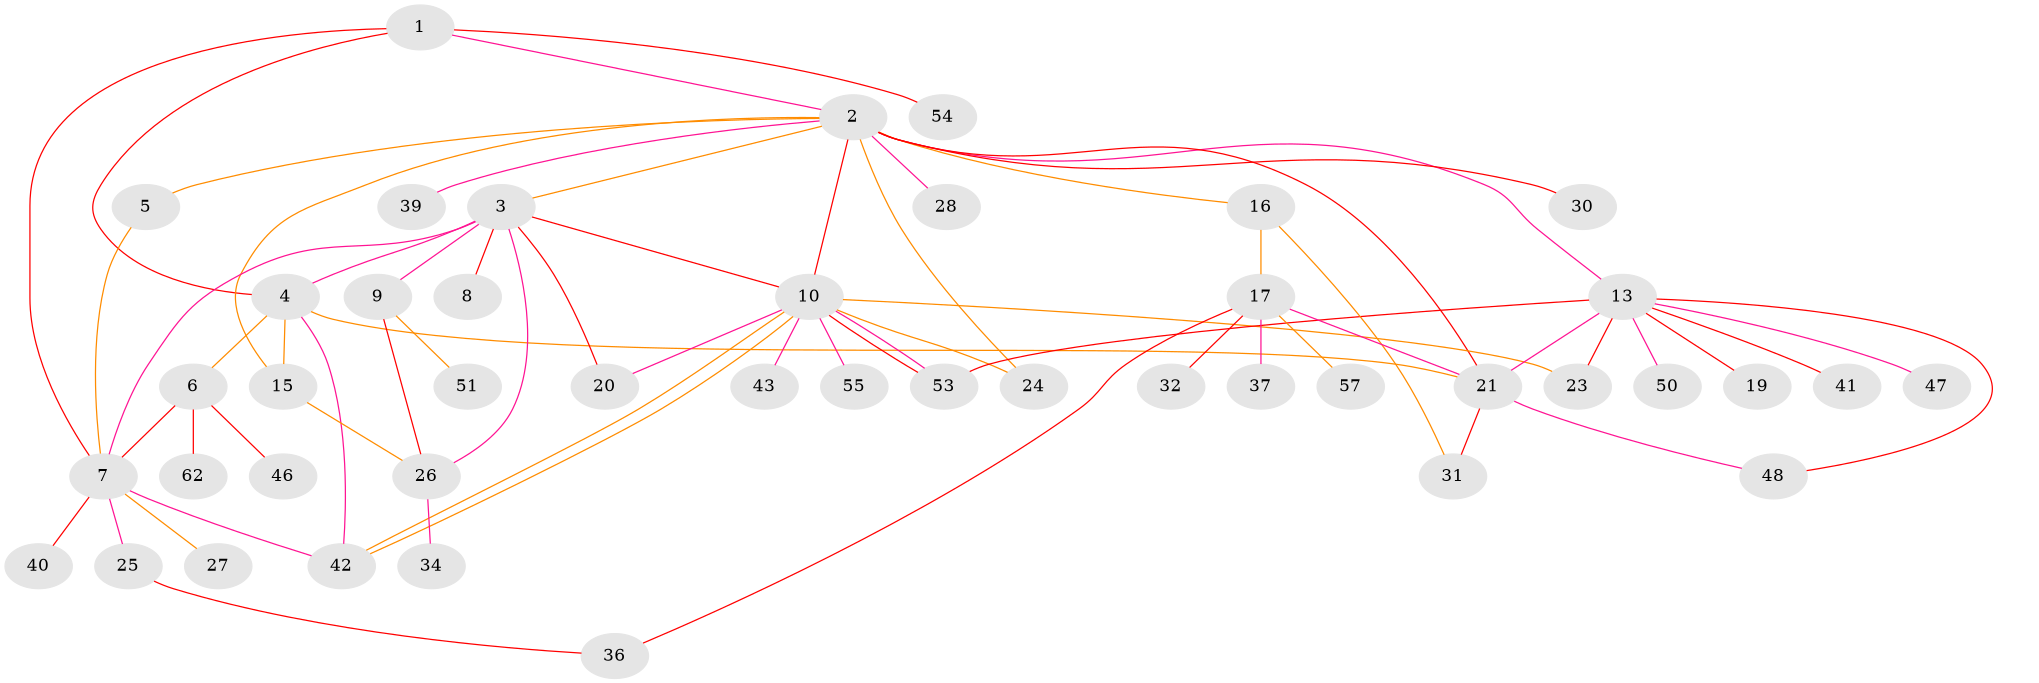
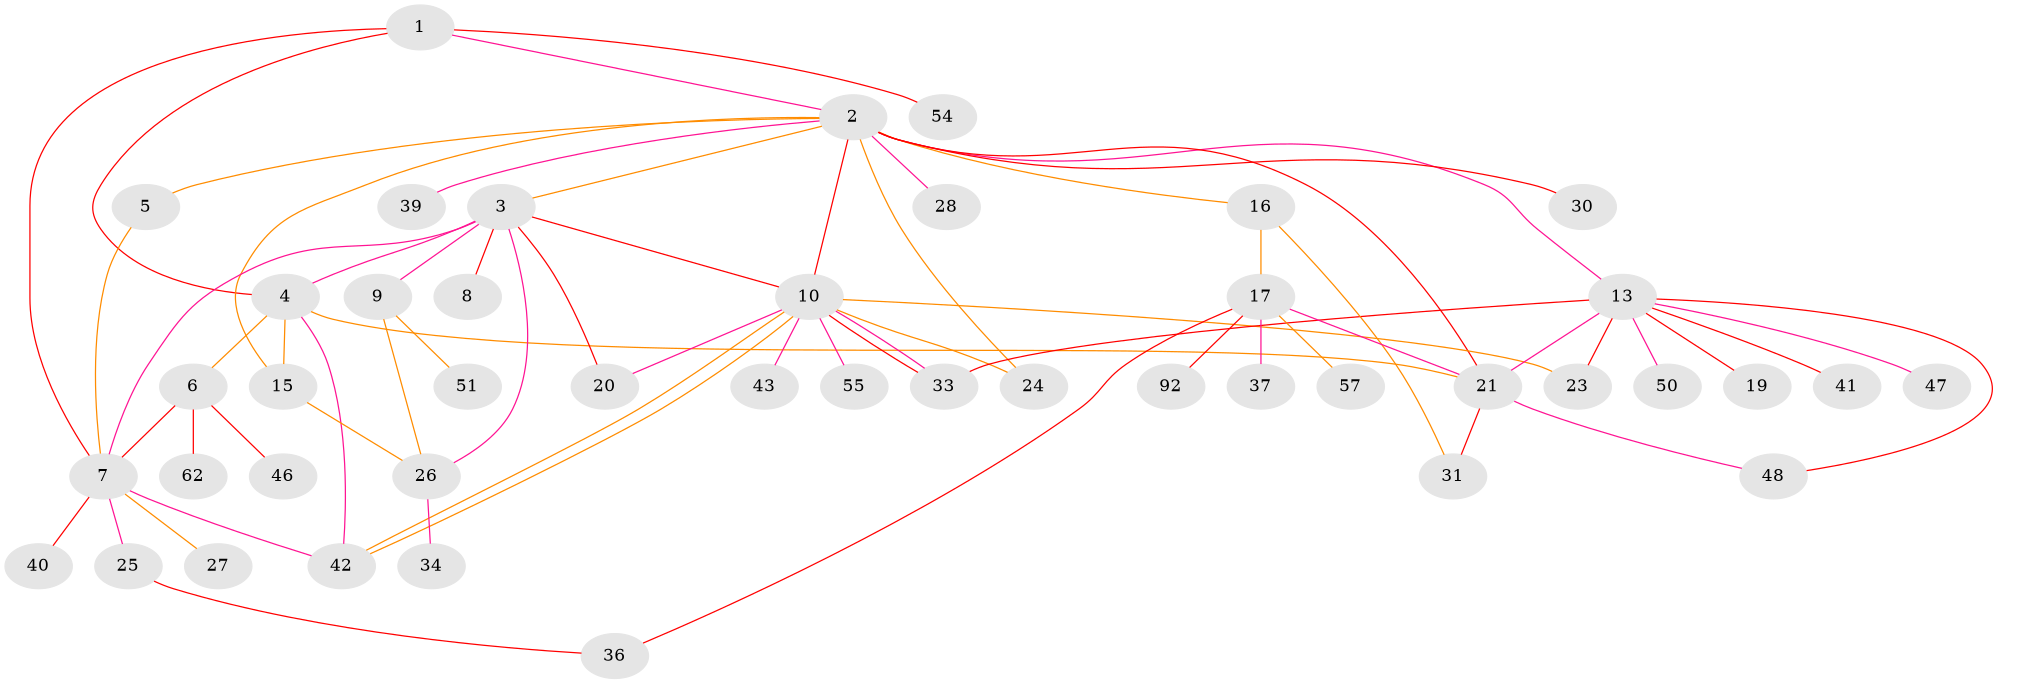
(402, 387) -> (402, 387)
(944, 387) -> (944, 387)
(1171, 387) -> (1171, 387)
